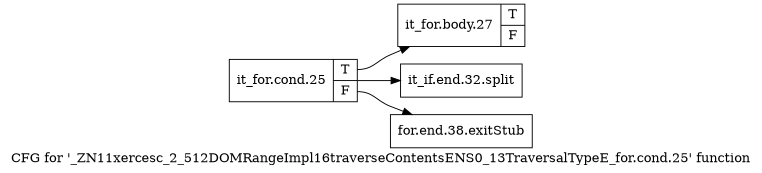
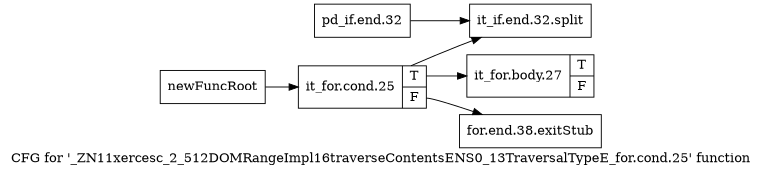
none -> (362, 21)
none -> (213, 87)
